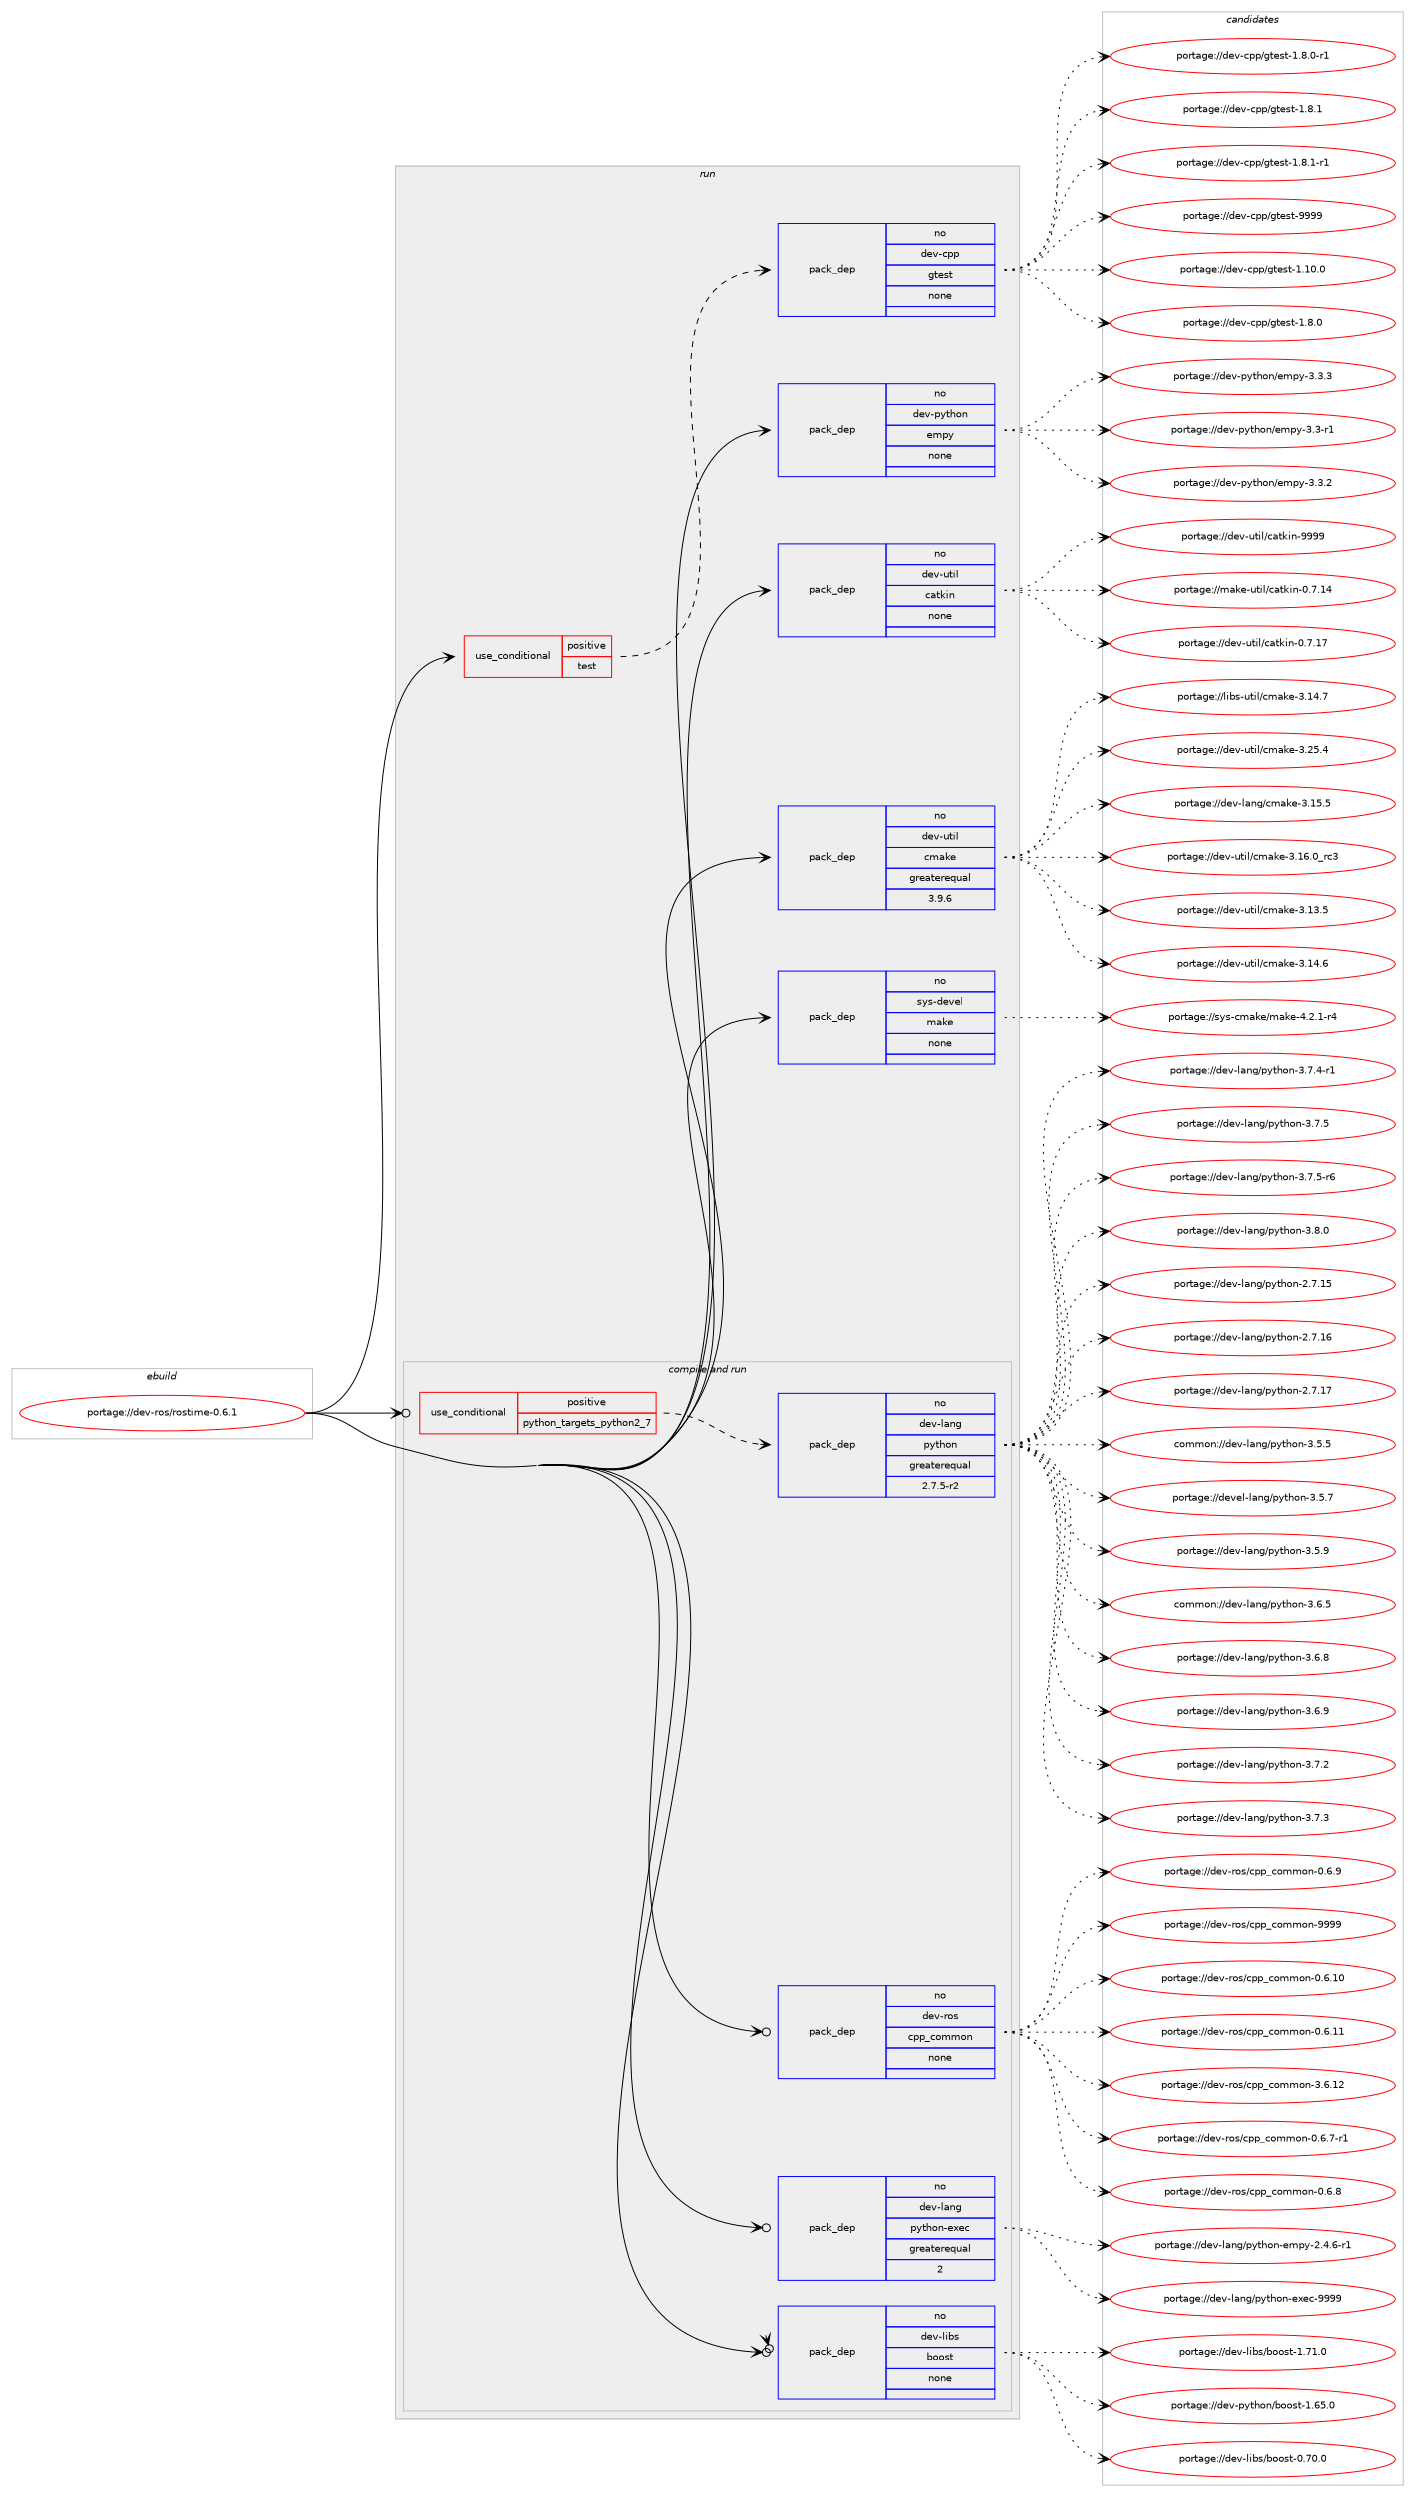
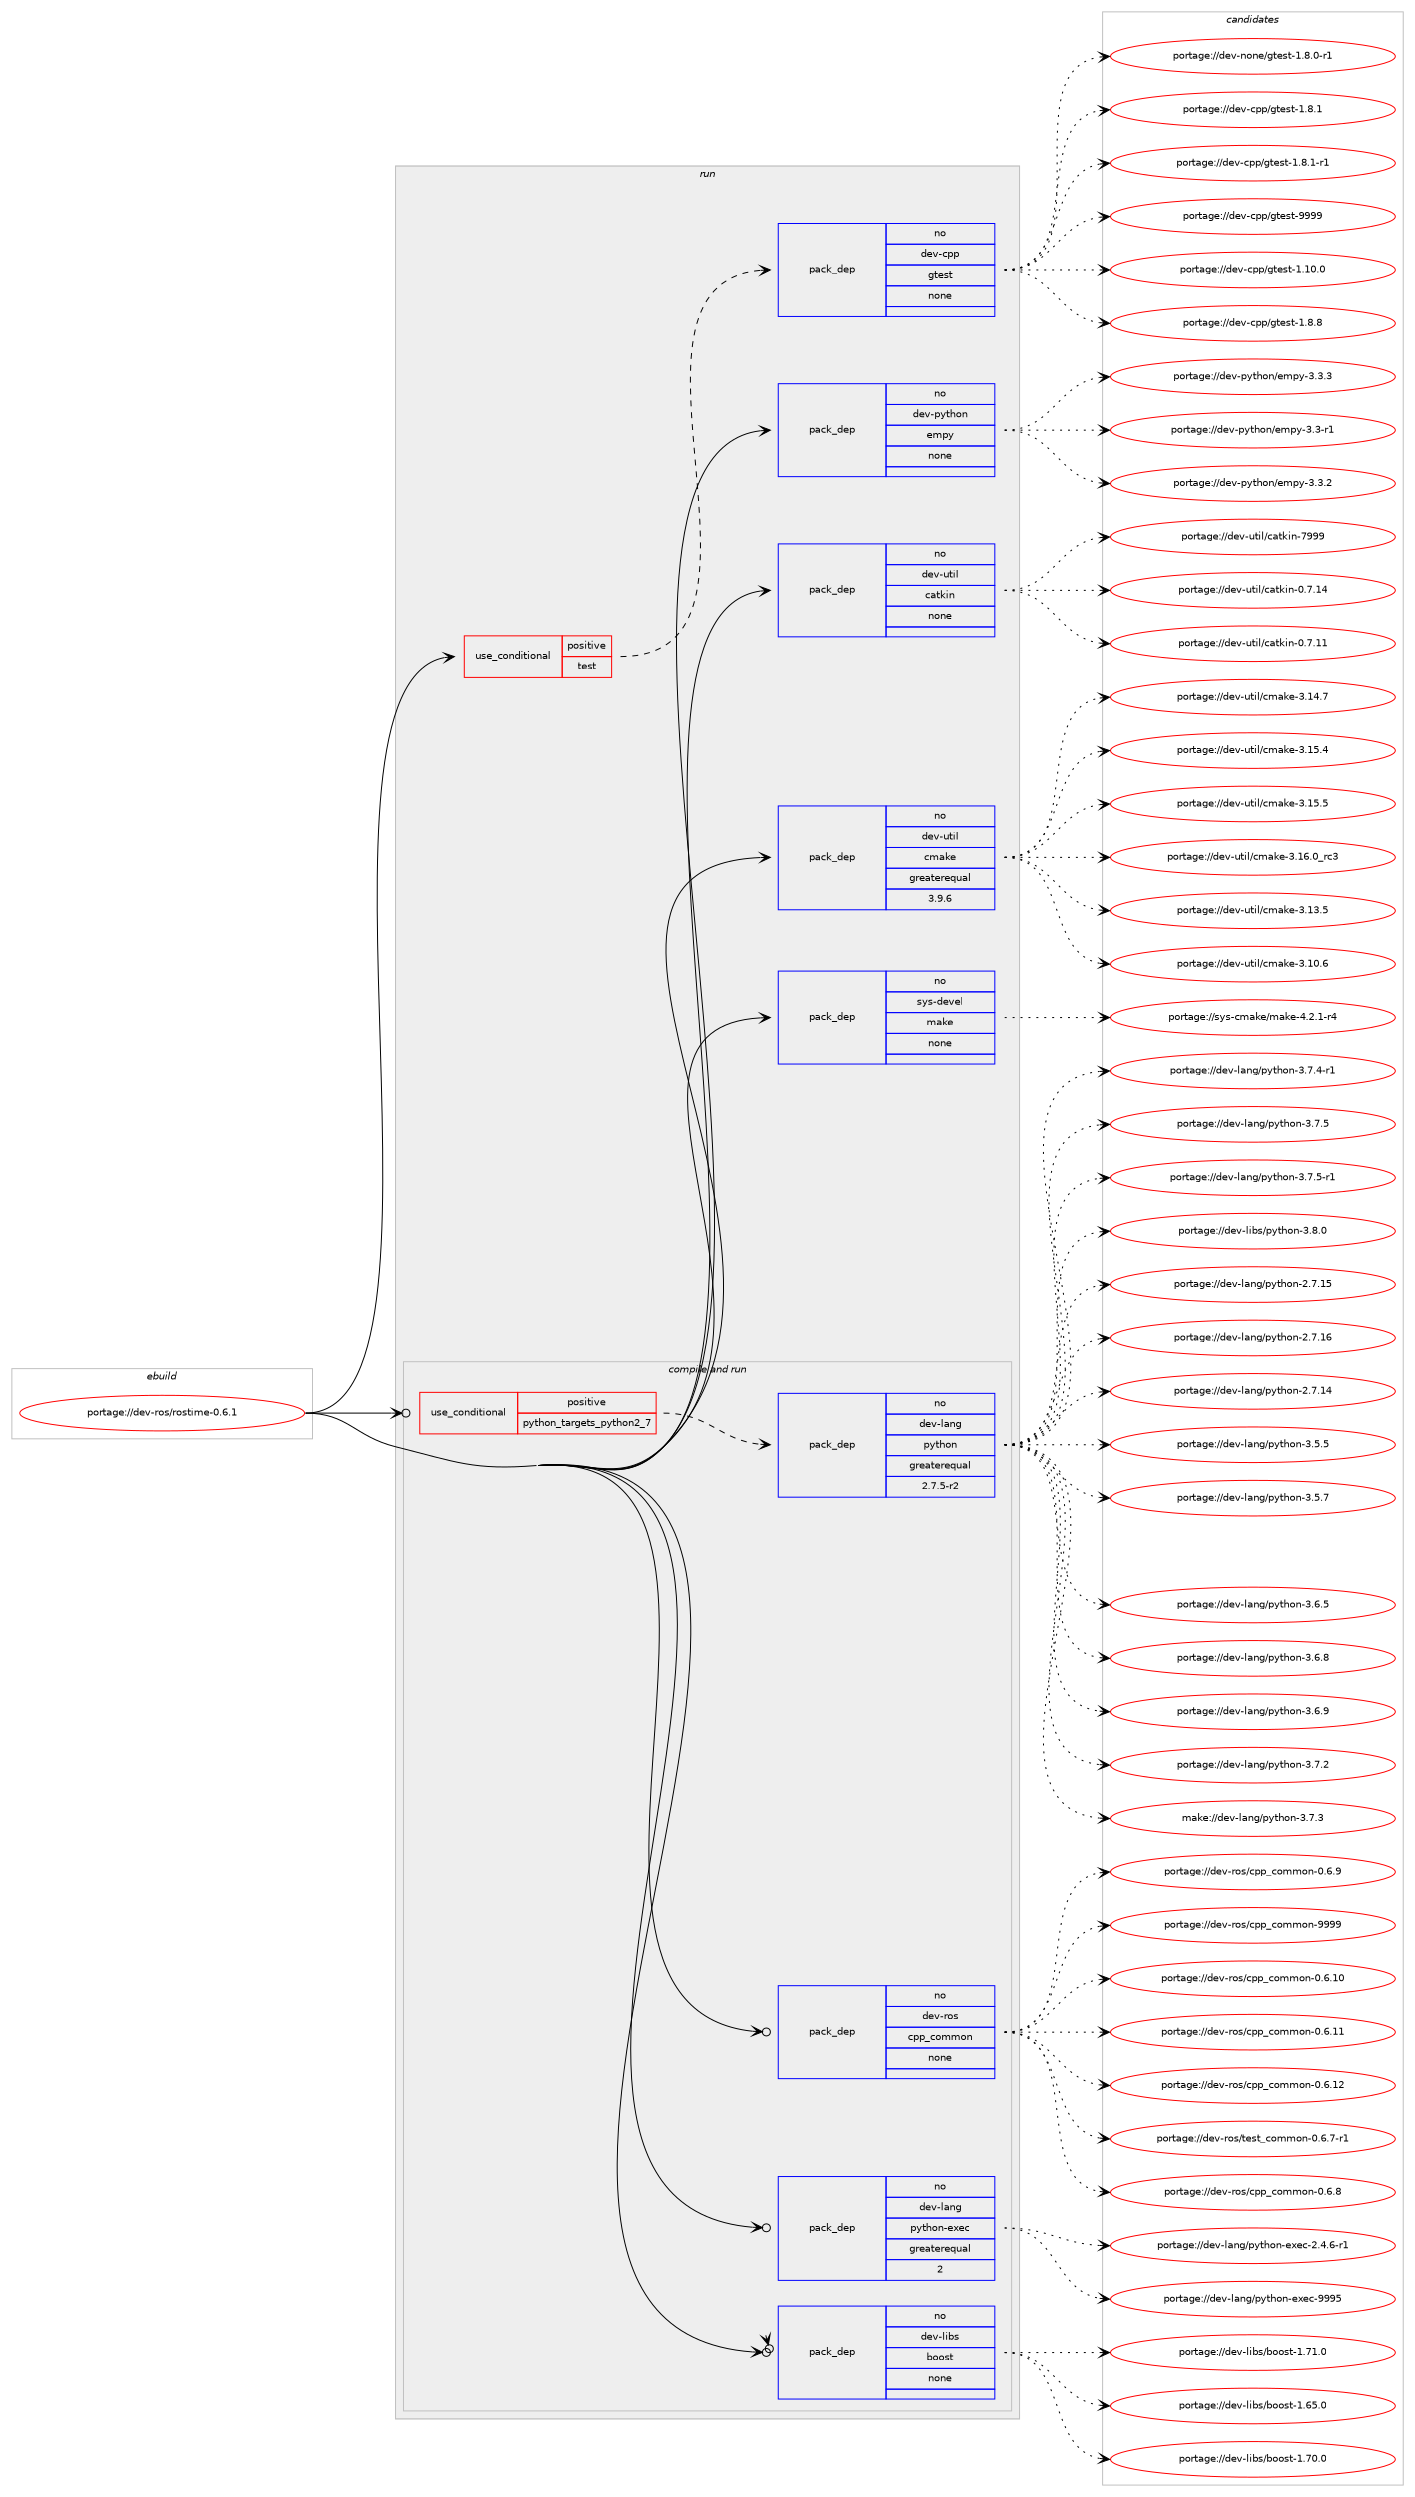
(1253, 56) -> (1253, 56)
(1253, 323) -> (1253, 323)
(1253, 537) -> (1253, 537)
(1253, 590) -> (1253, 590)
(1253, 644) -> (1253, 644)
(1253, 697) -> (1253, 697)
(1253, 751) -> (1253, 751)
(1253, 804) -> (1253, 804)
(1253, 964) -> (1253, 964)
(1253, 1178) -> (1253, 1178)
(1253, 1231) -> (1253, 1231)
(1253, 1391) -> (1253, 1391)
(1253, 1445) -> (1253, 1445)
(1253, 1498) -> (1253, 1498)
(1253, 1552) -> none
(1253, 1605) -> (1253, 1605)
(1253, 1819) -> (1253, 1819)
(1253, 2086) -> (1253, 2086)
(1253, 2139) -> (1253, 2139)
(1253, 2246) -> (1253, 2246)
(1253, 2299) -> (1253, 2299)
(1253, 2406) -> (1253, 2406)
(1253, 2459) -> (1253, 2459)
